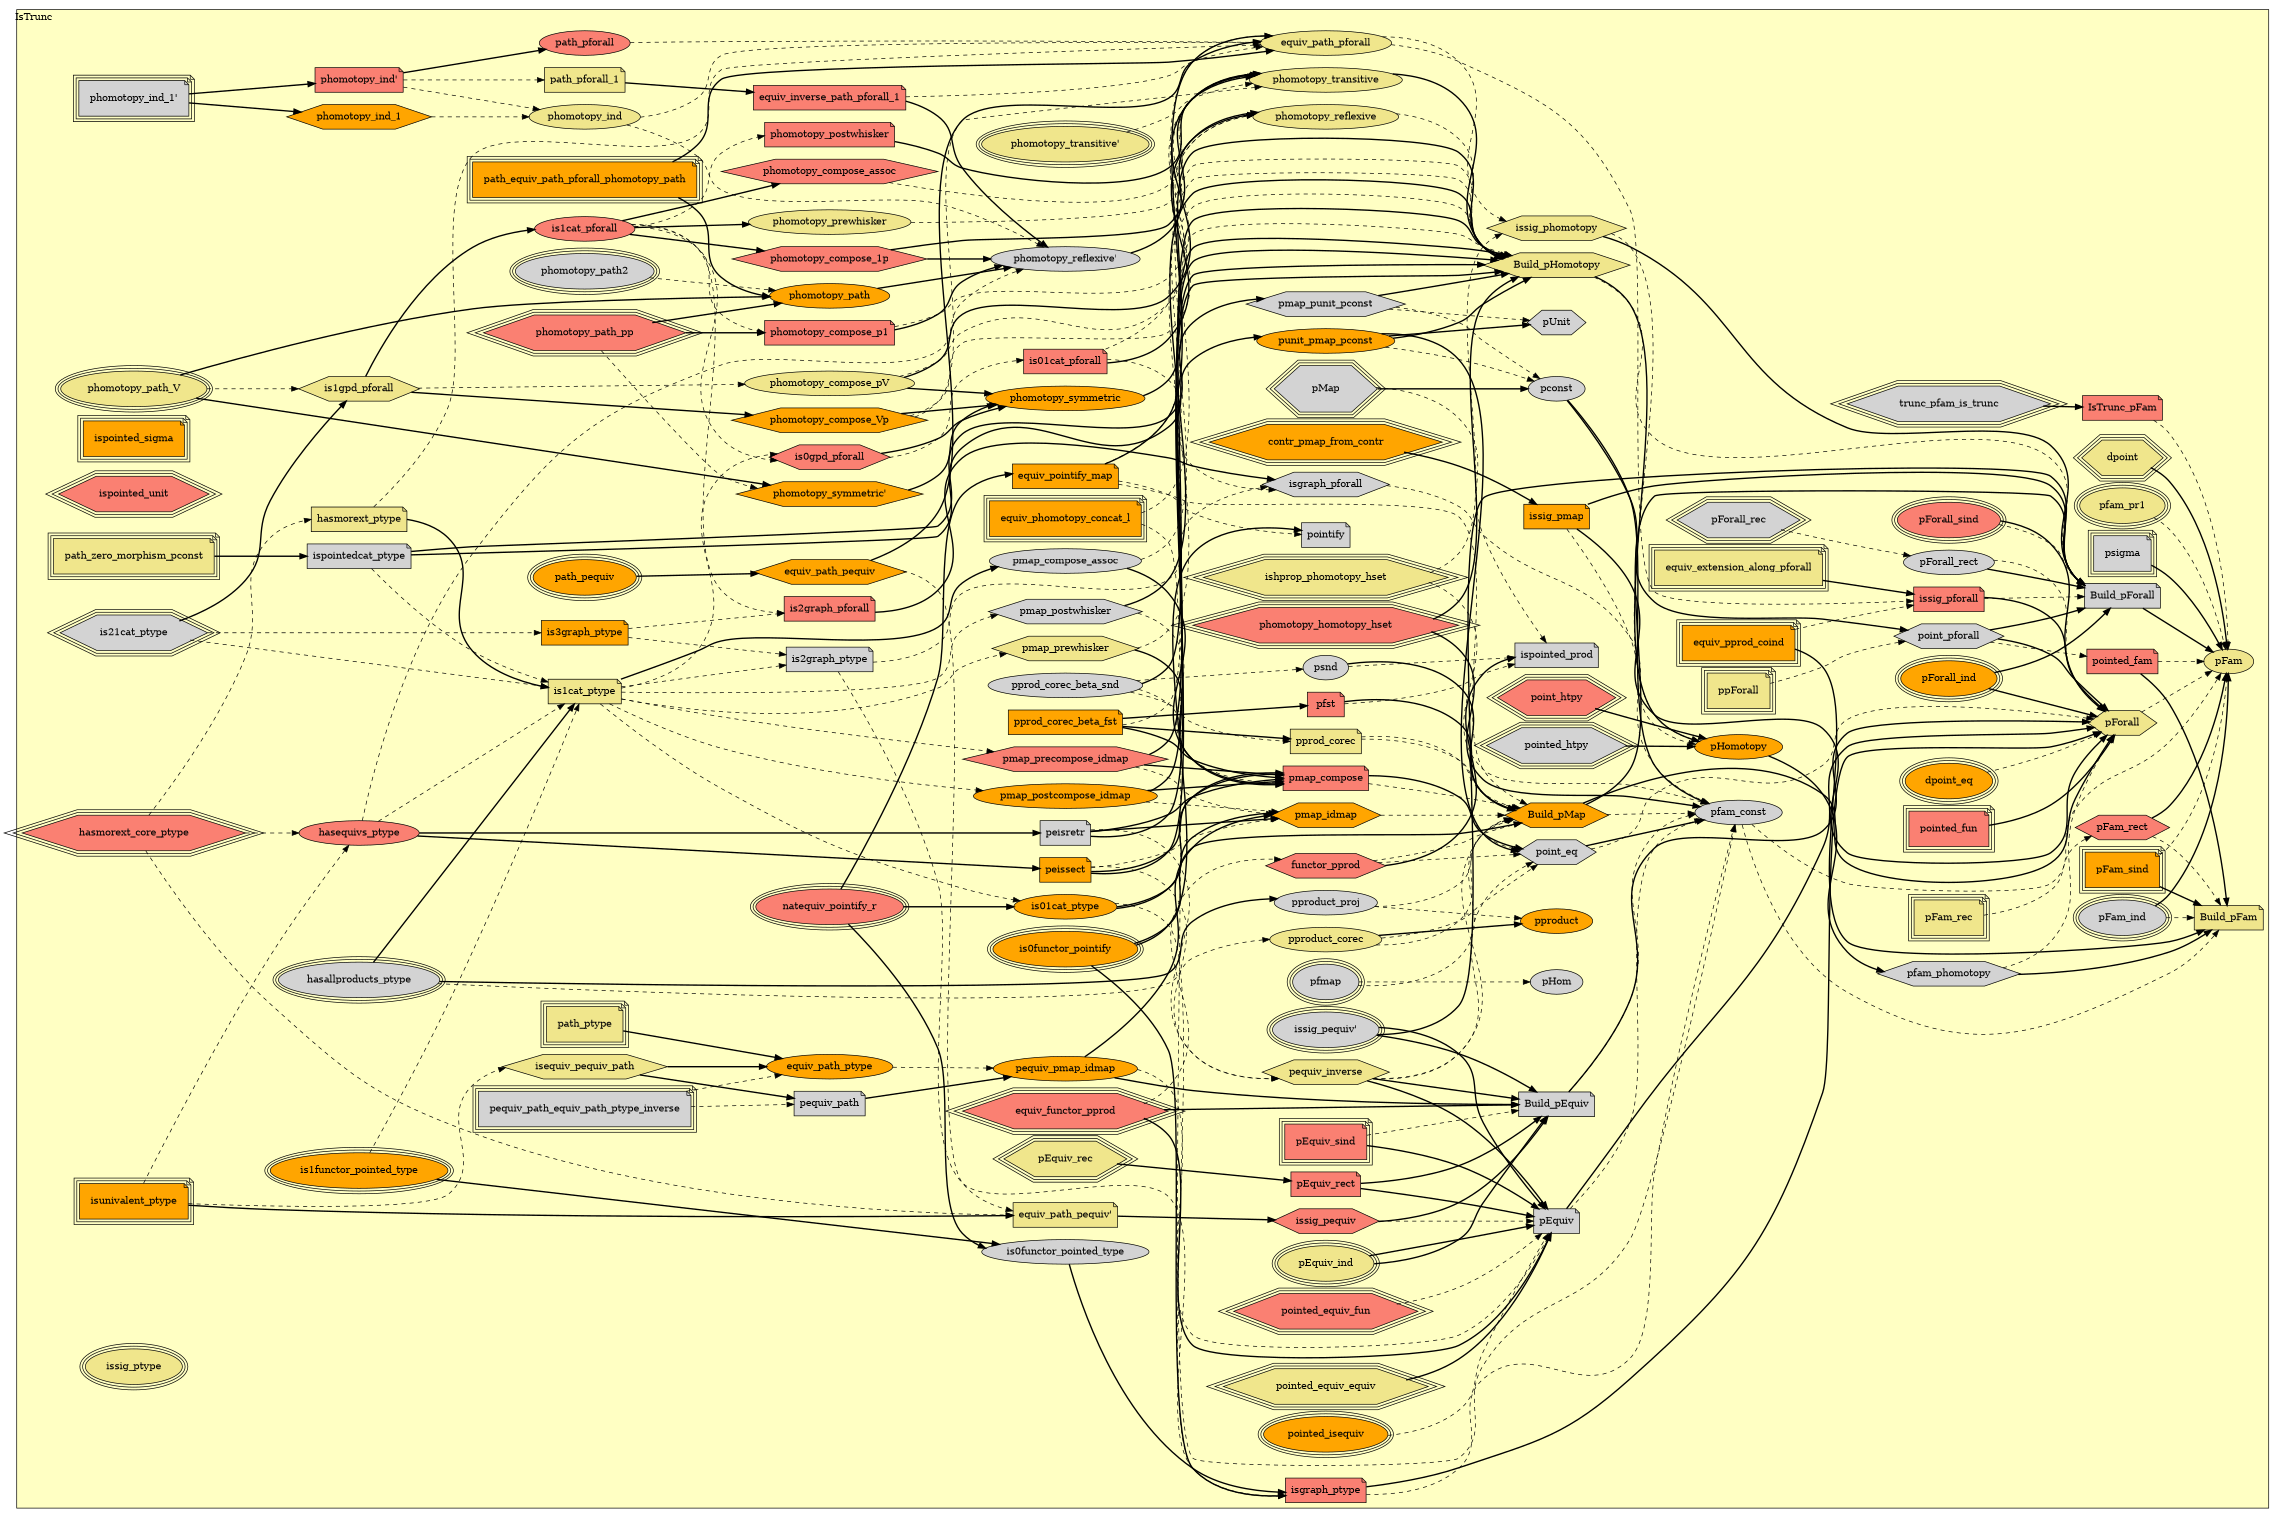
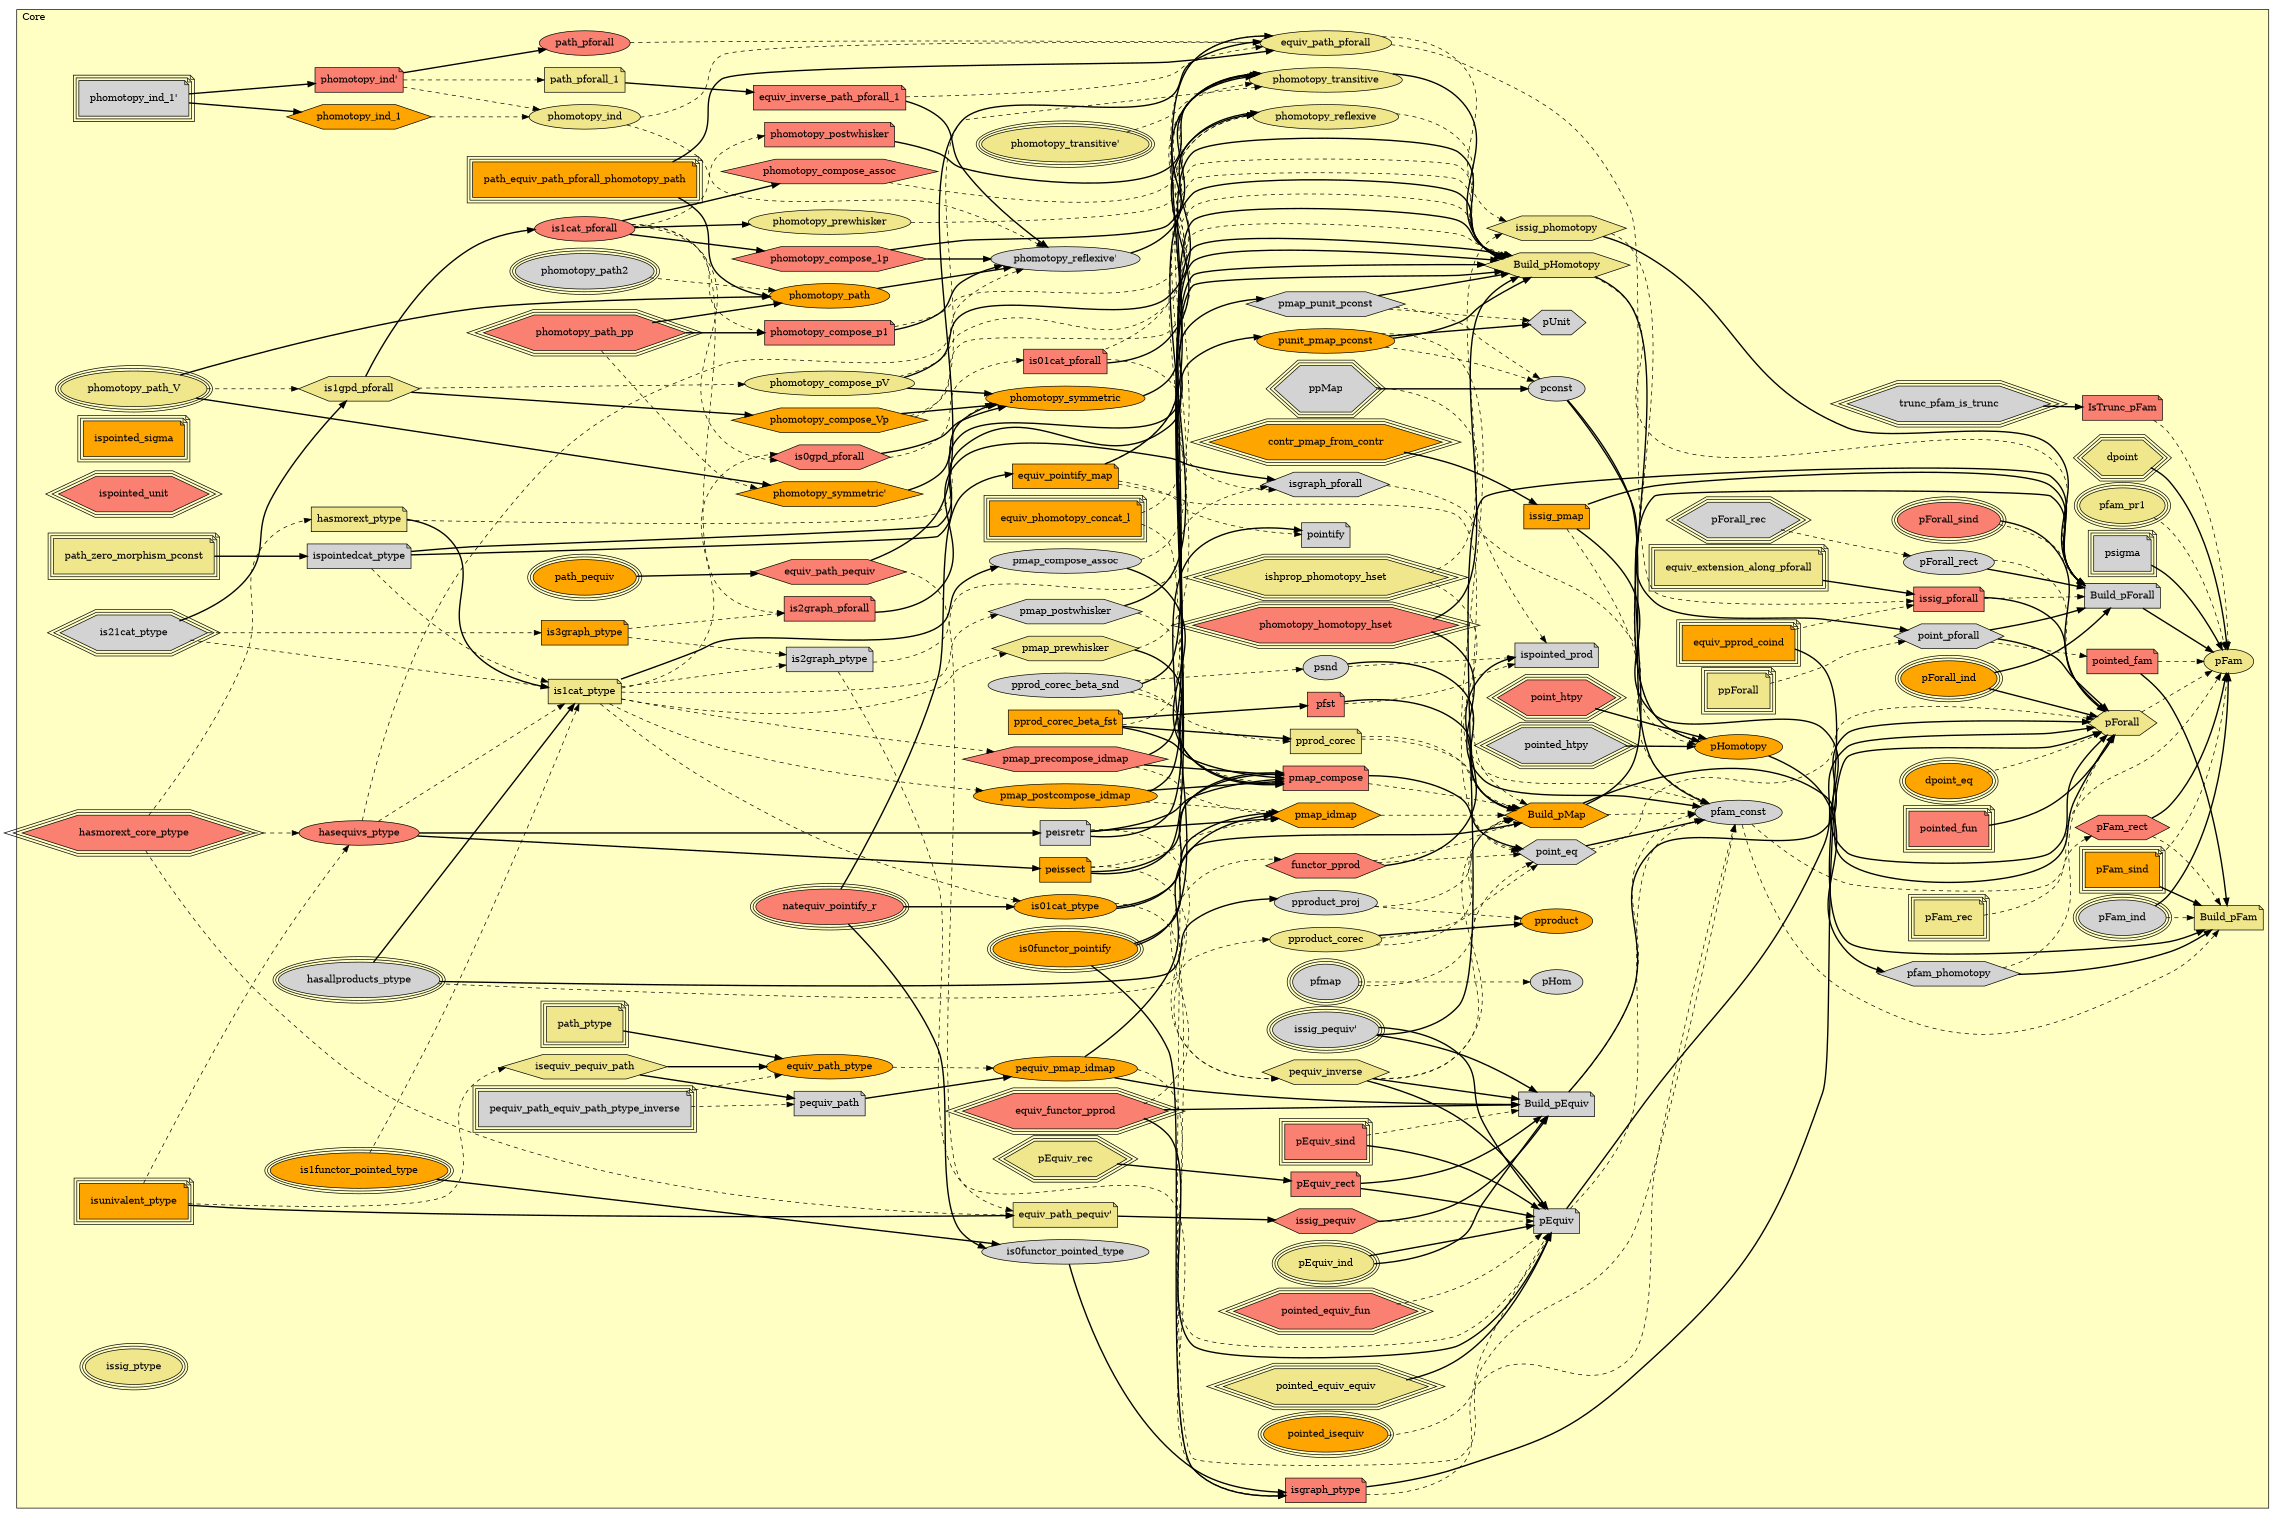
(34, 17) -> (34, 17)
(695, 136) -> (737, 523)
(1326, 389) -> (1326, 389)
(1482, 481) -> (1482, 481)
(830, 572) -> (830, 572)
